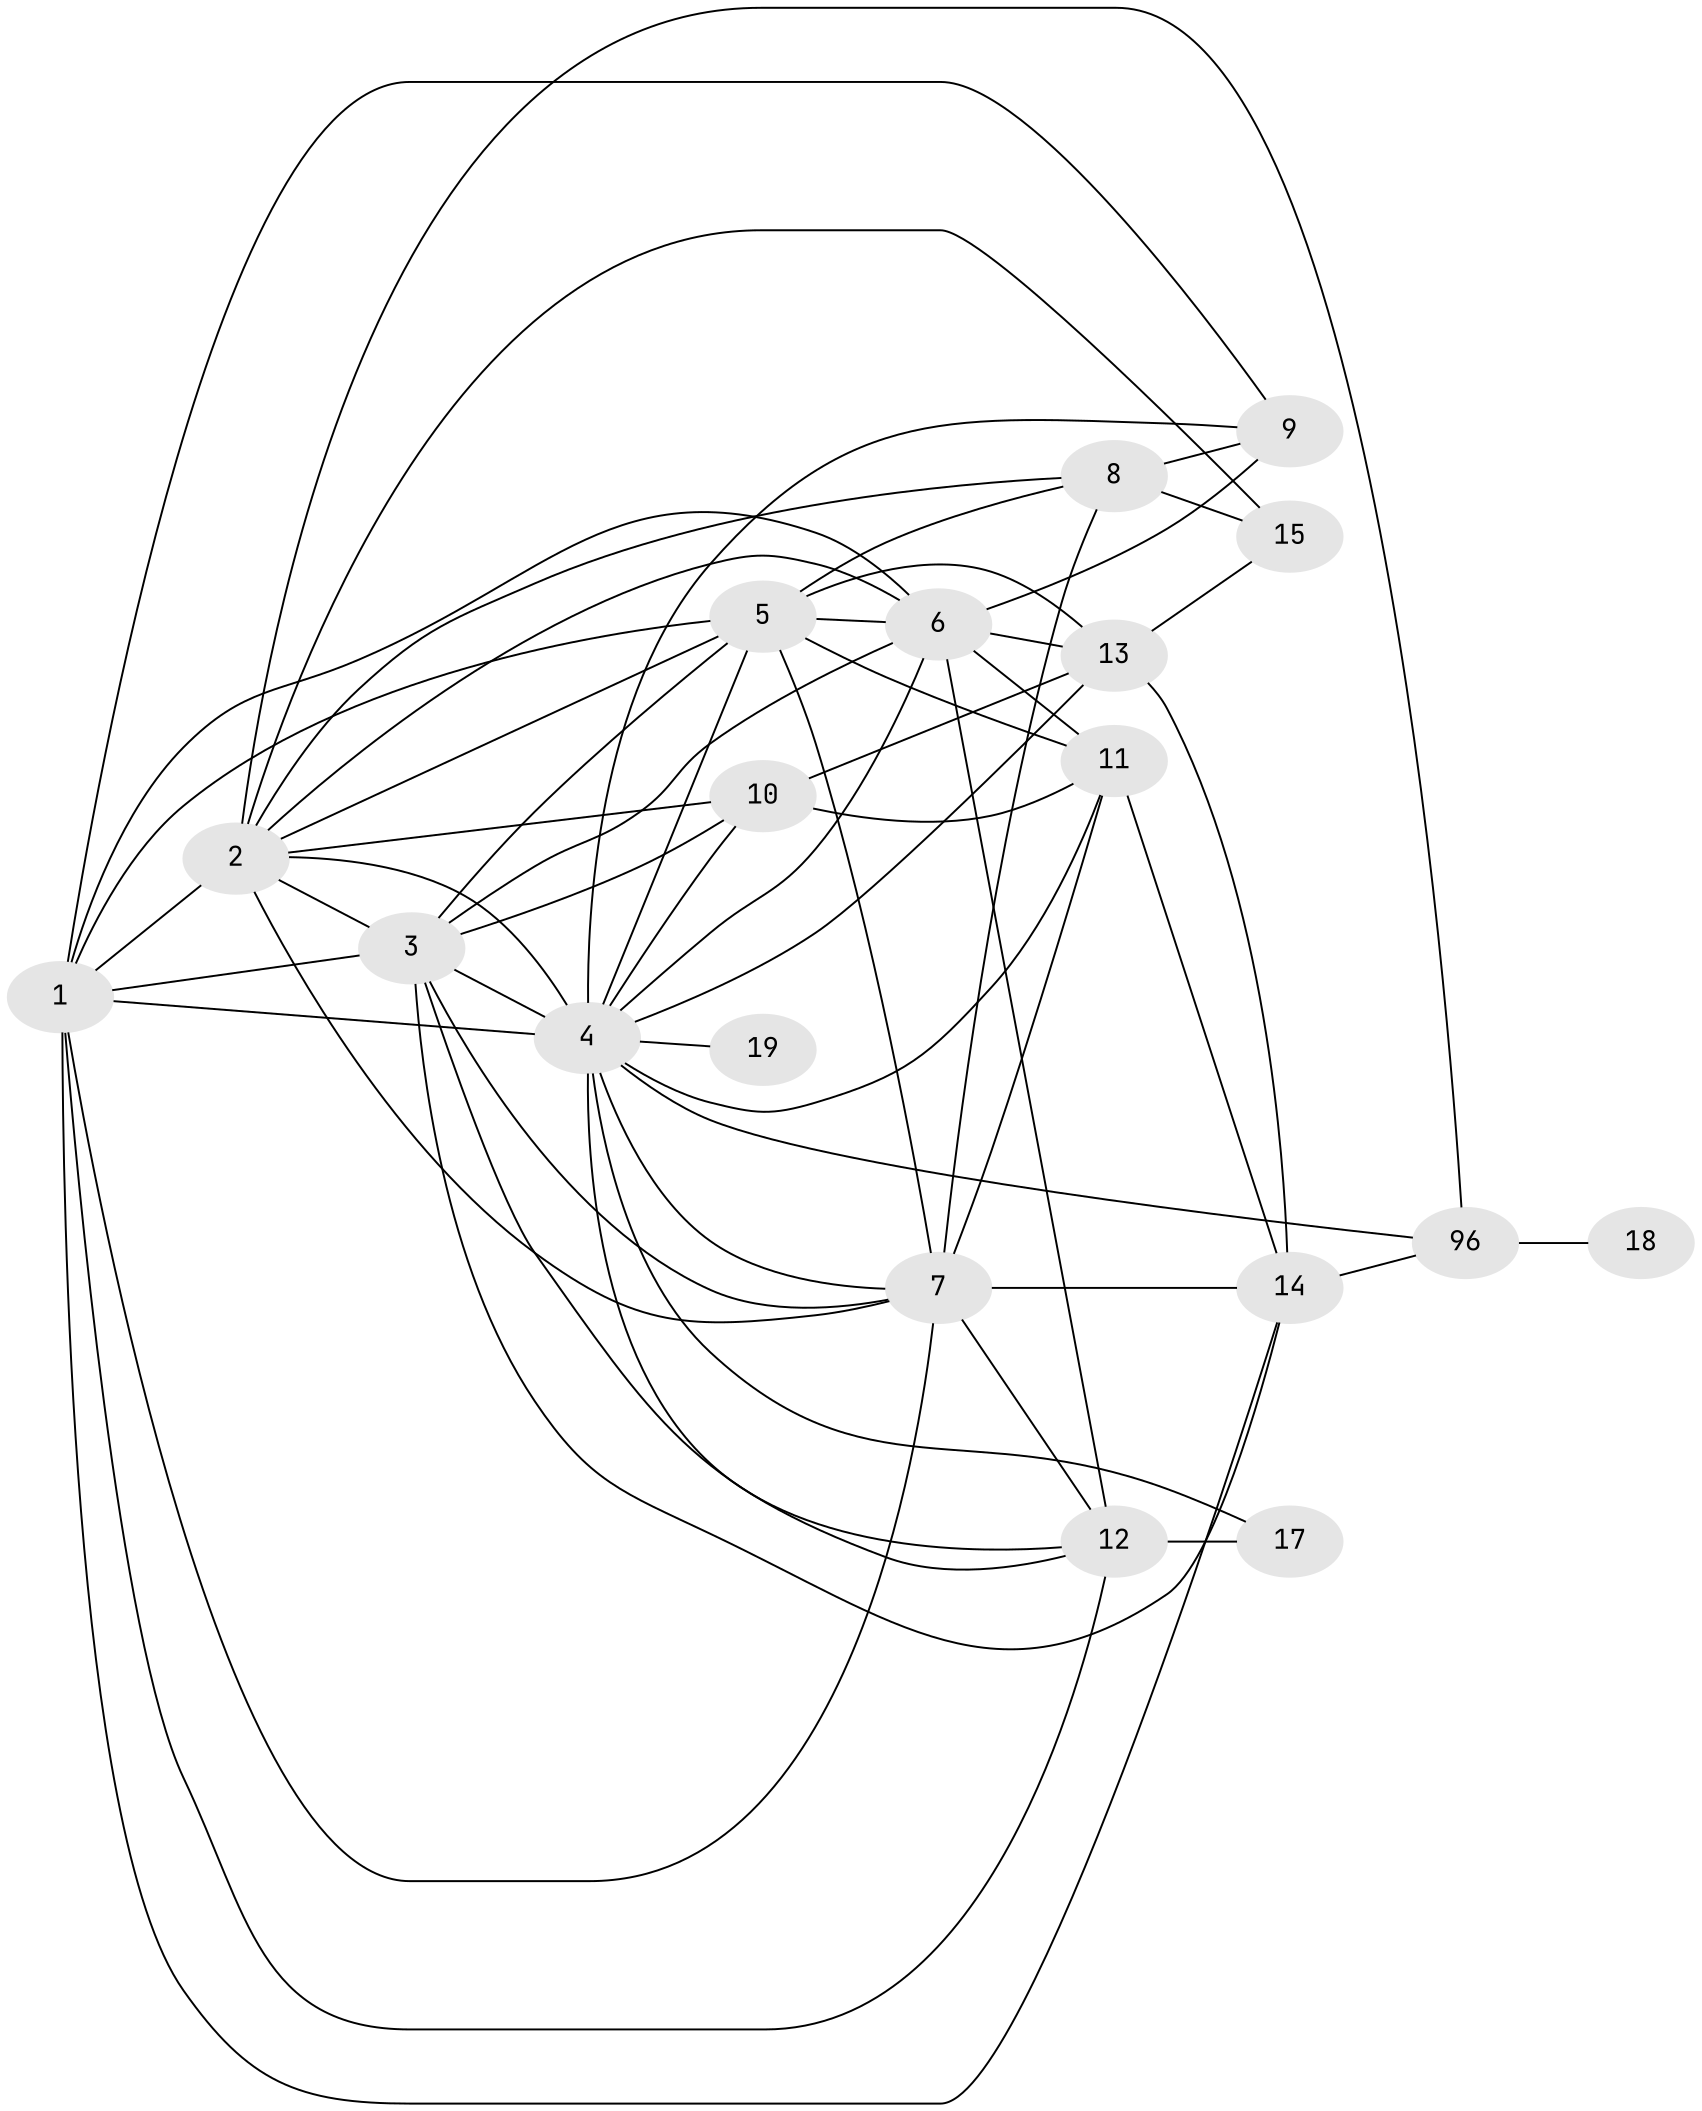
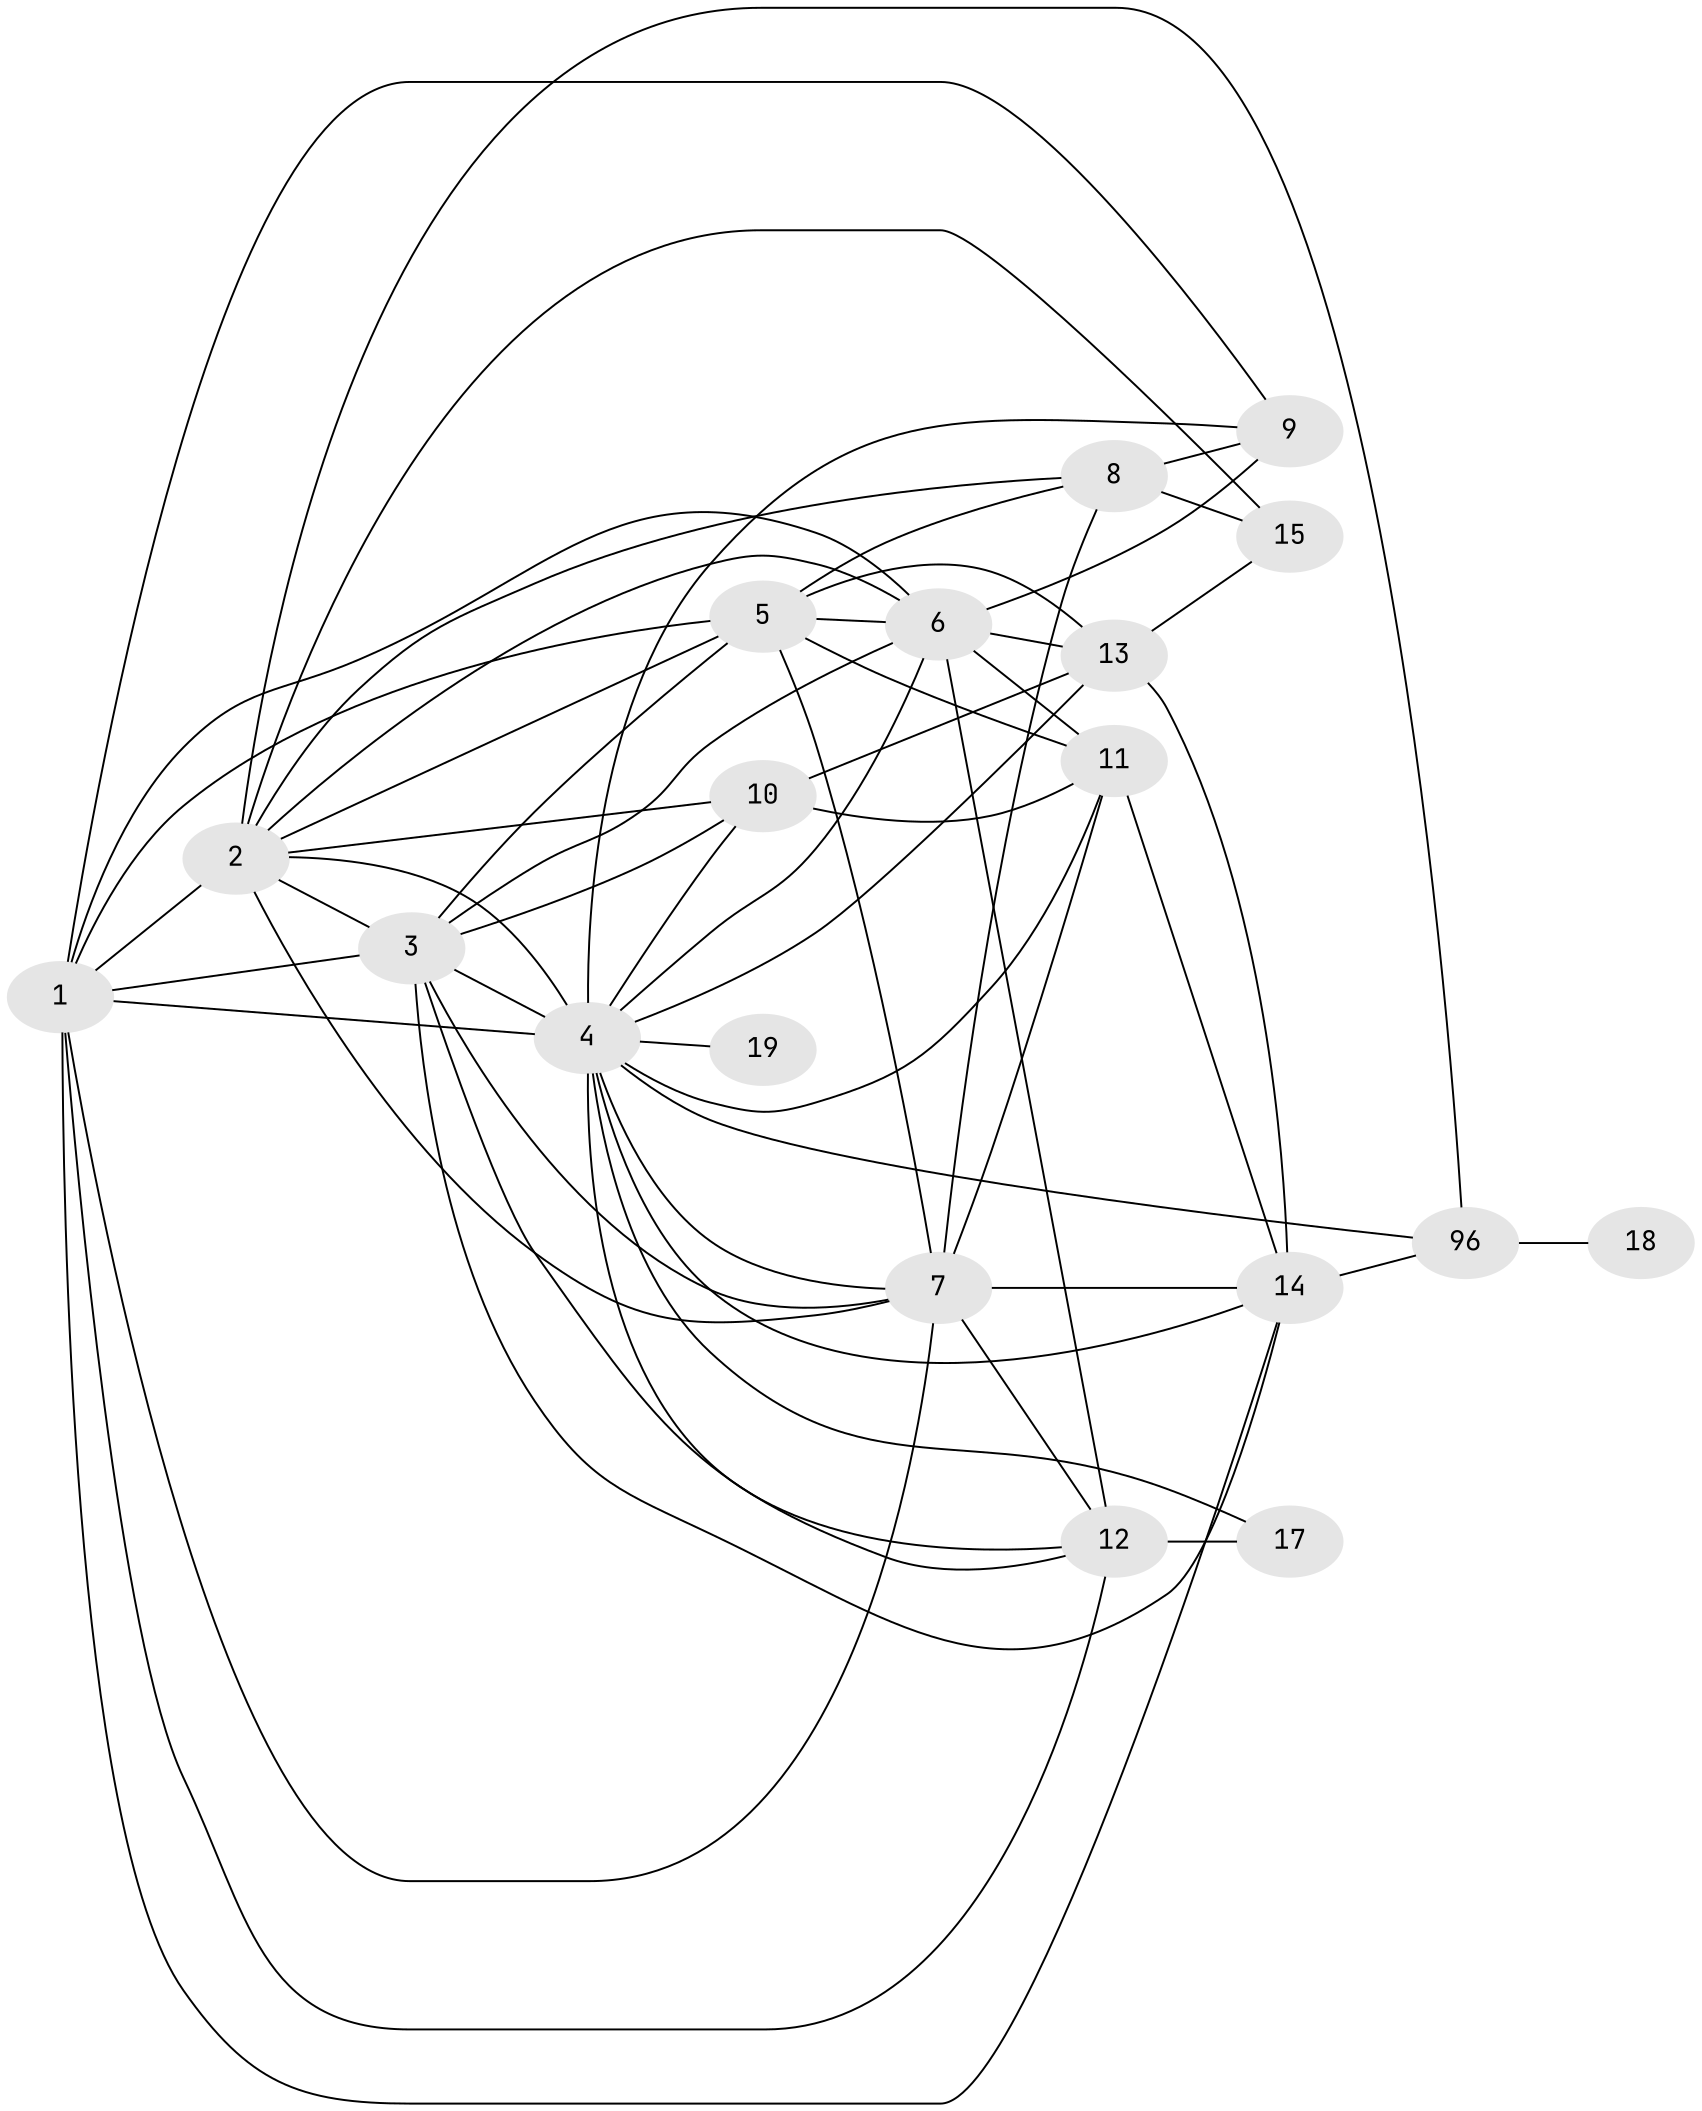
(675, 827) -> (848, 1354)
